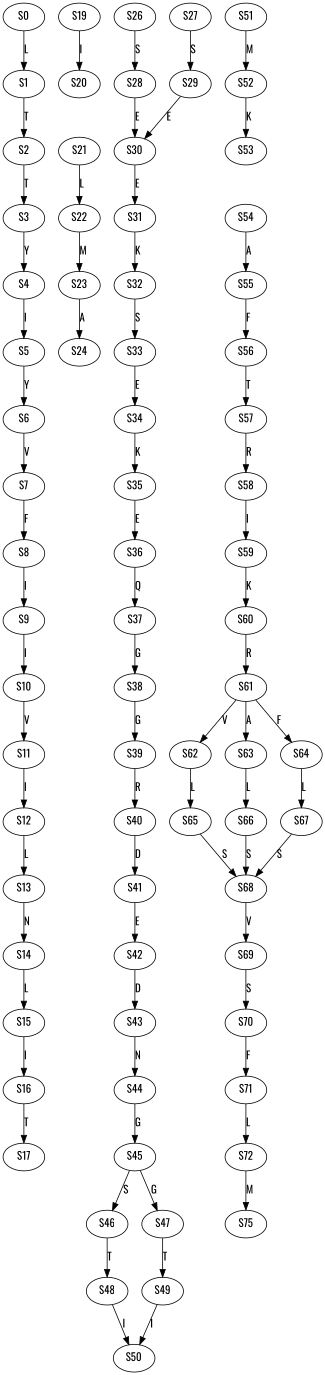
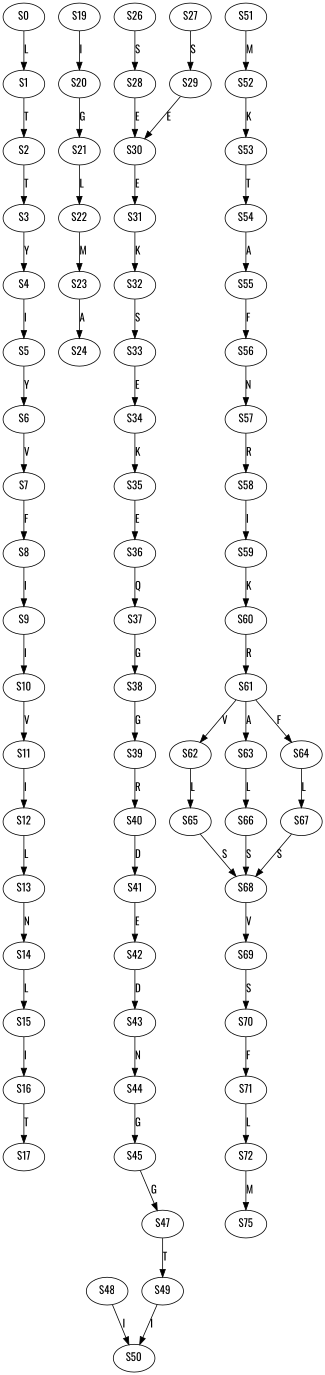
none -> (79, 114)
none -> (246, 181)
(249, 386) -> (249, 386)
(107, 1224) -> none
